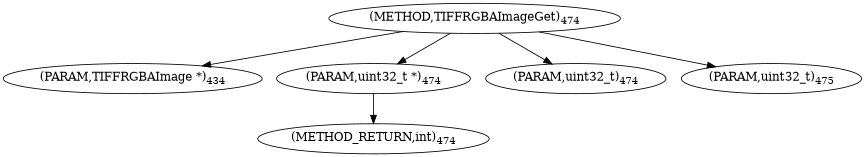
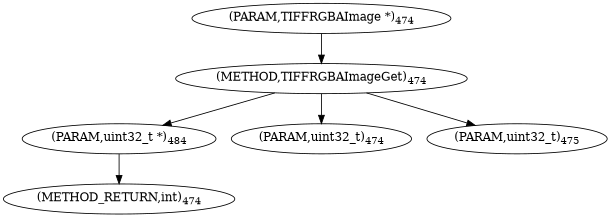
(307, 48) -> (321, 44)
(216, 77) -> (405, 17)
(432, 77) -> (177, 138)
